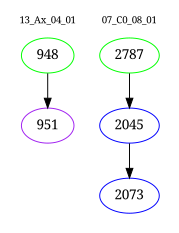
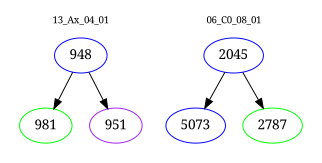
(129, 21) -> (234, 21)
(48, 55) -> (81, 55)
(129, 86) -> (251, 86)
none -> (46, 126)
(129, 196) -> (196, 126)
